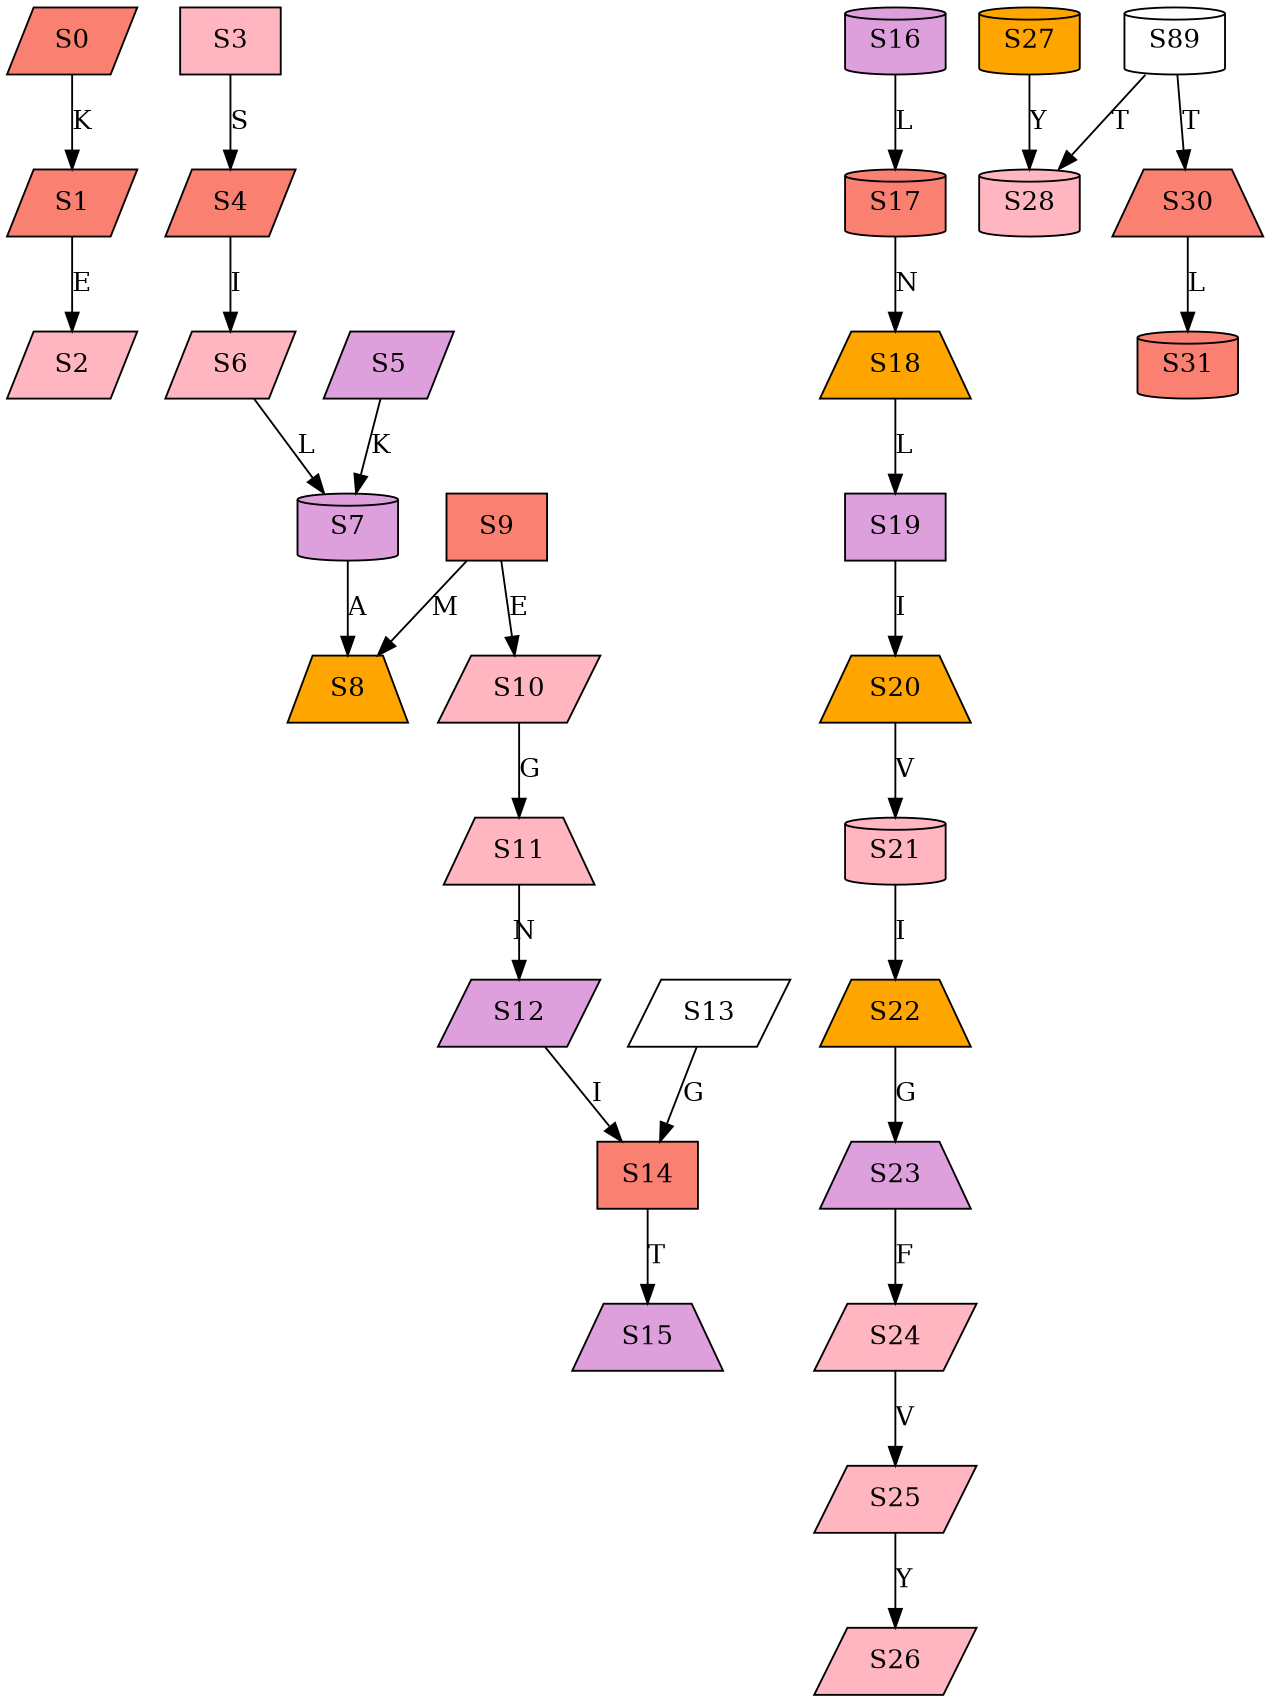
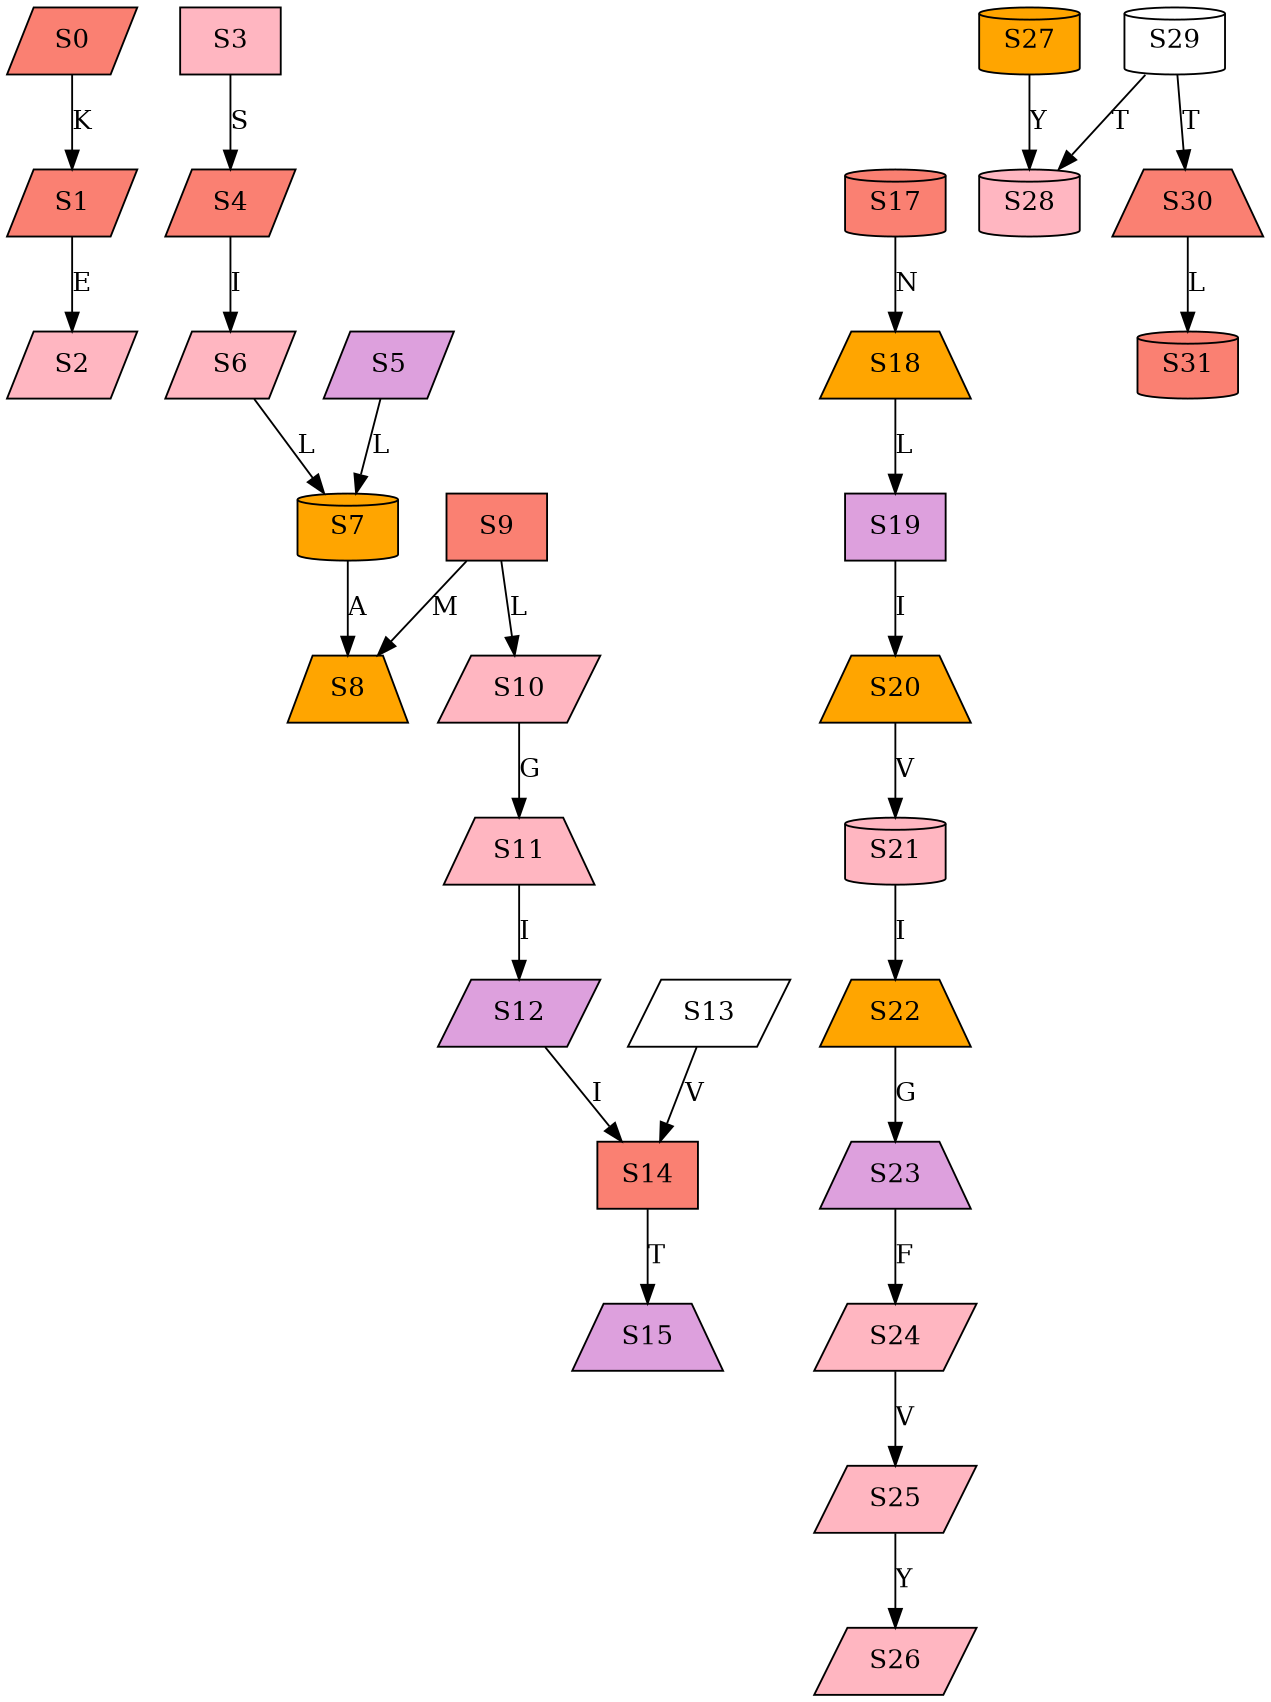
(895, 41) -> none
(1175, 41) -> (1175, 41)
(381, 446) -> (381, 446)
(348, 527) -> (348, 527)
(519, 608) -> (519, 608)
(525, 932) -> (525, 932)
(694, 1094) -> (694, 1094)
